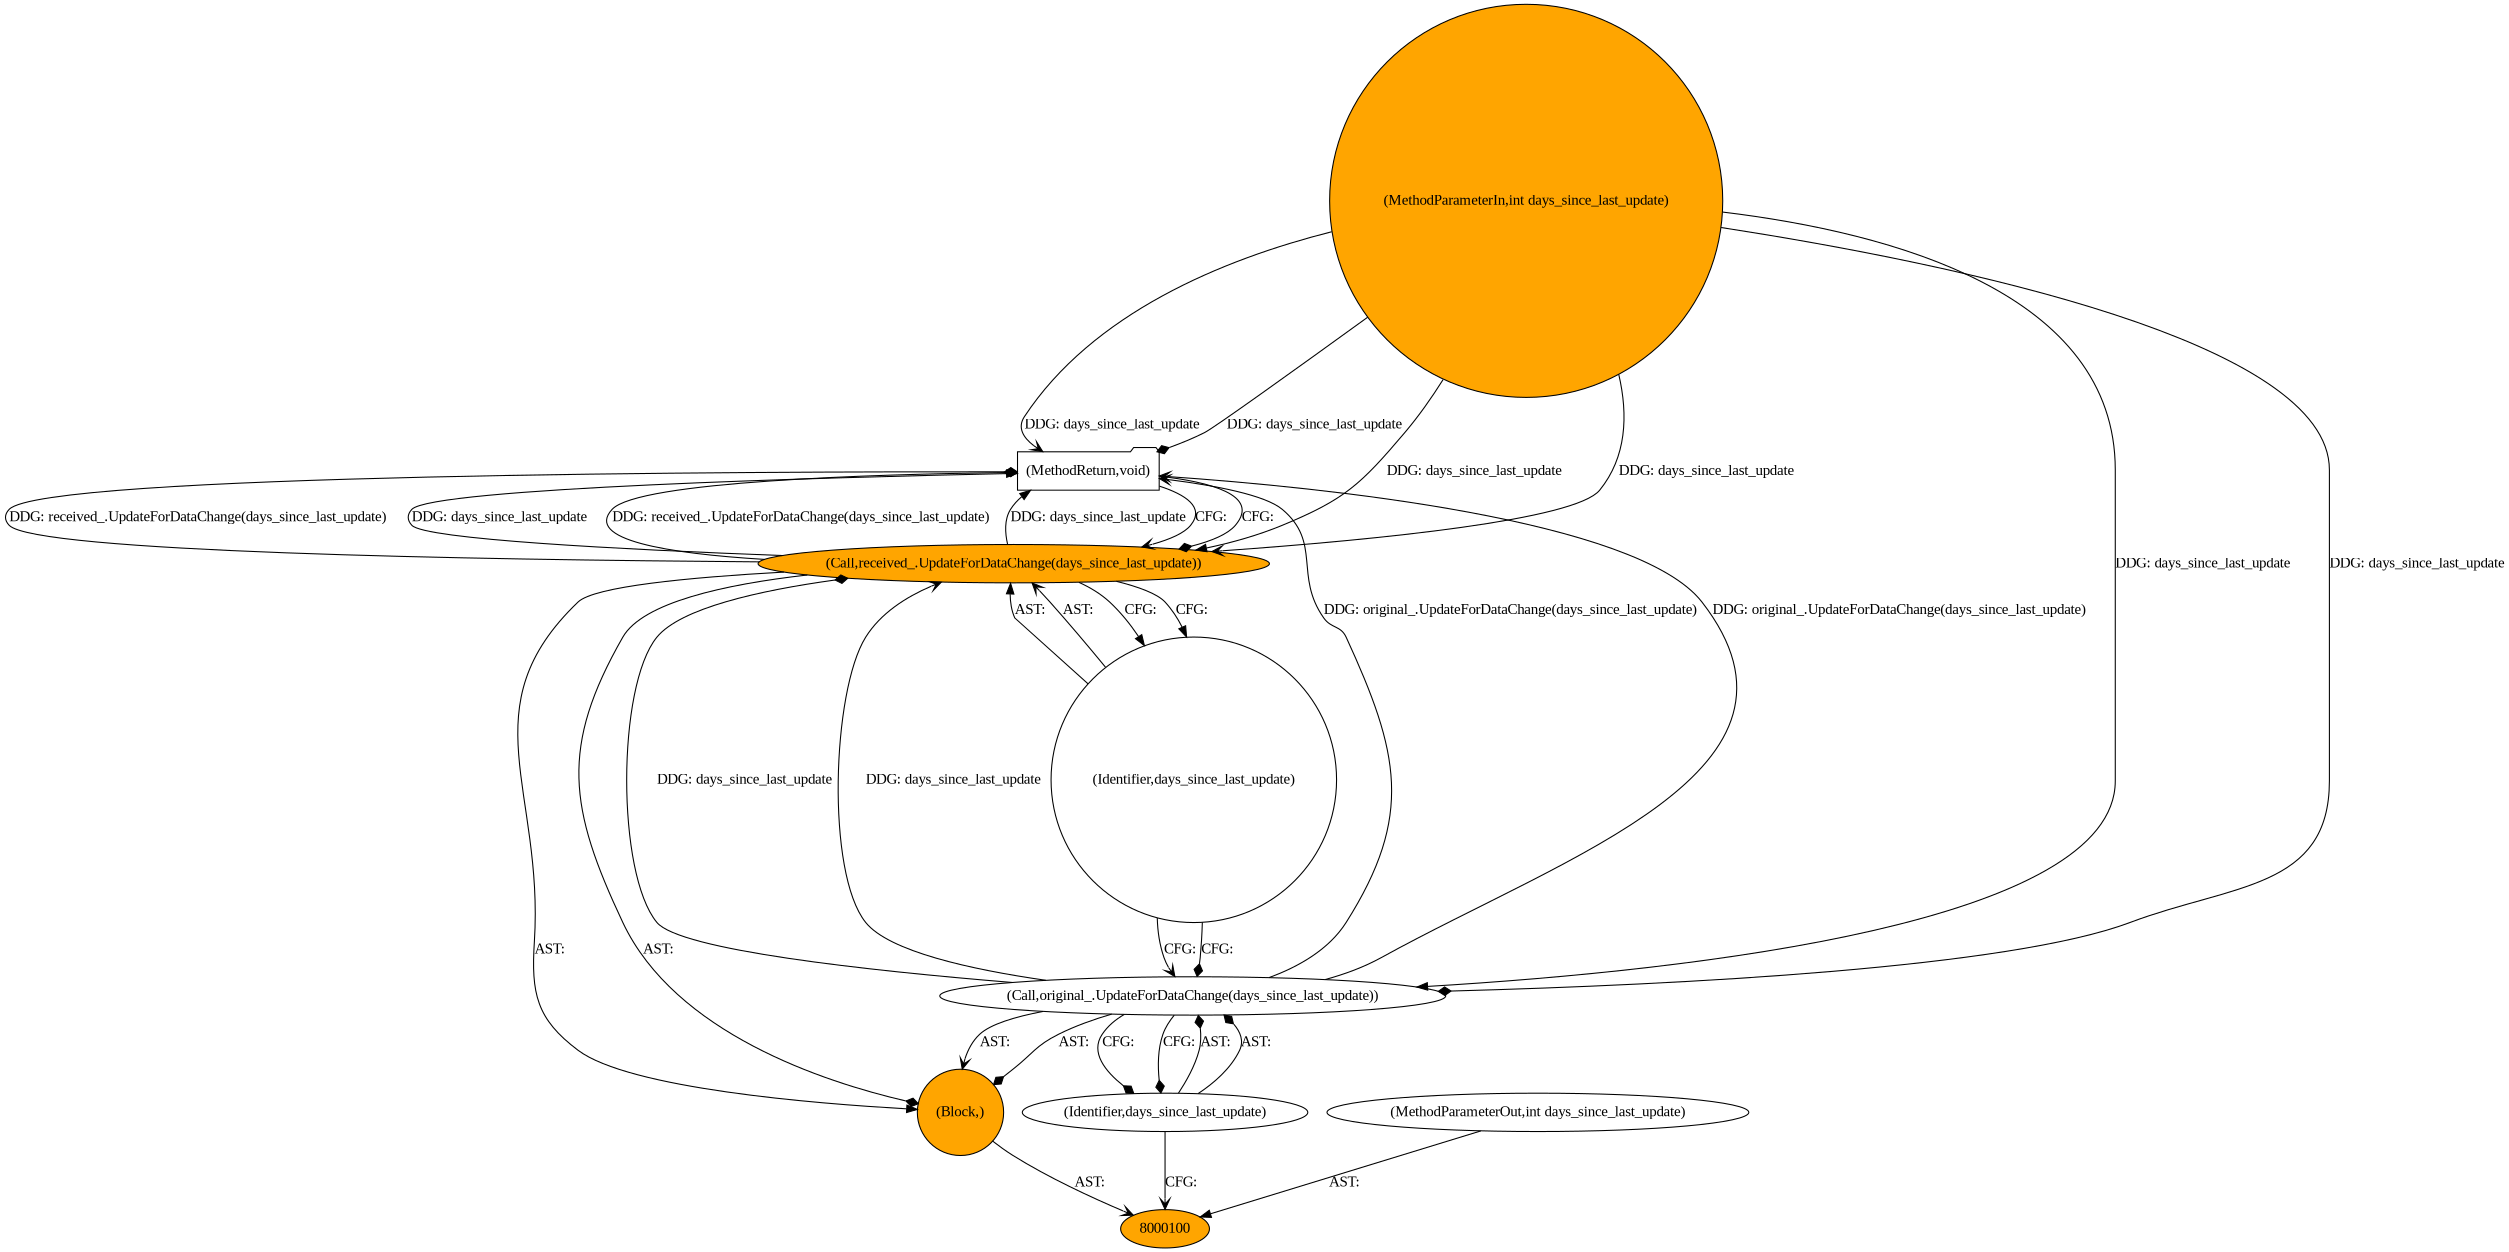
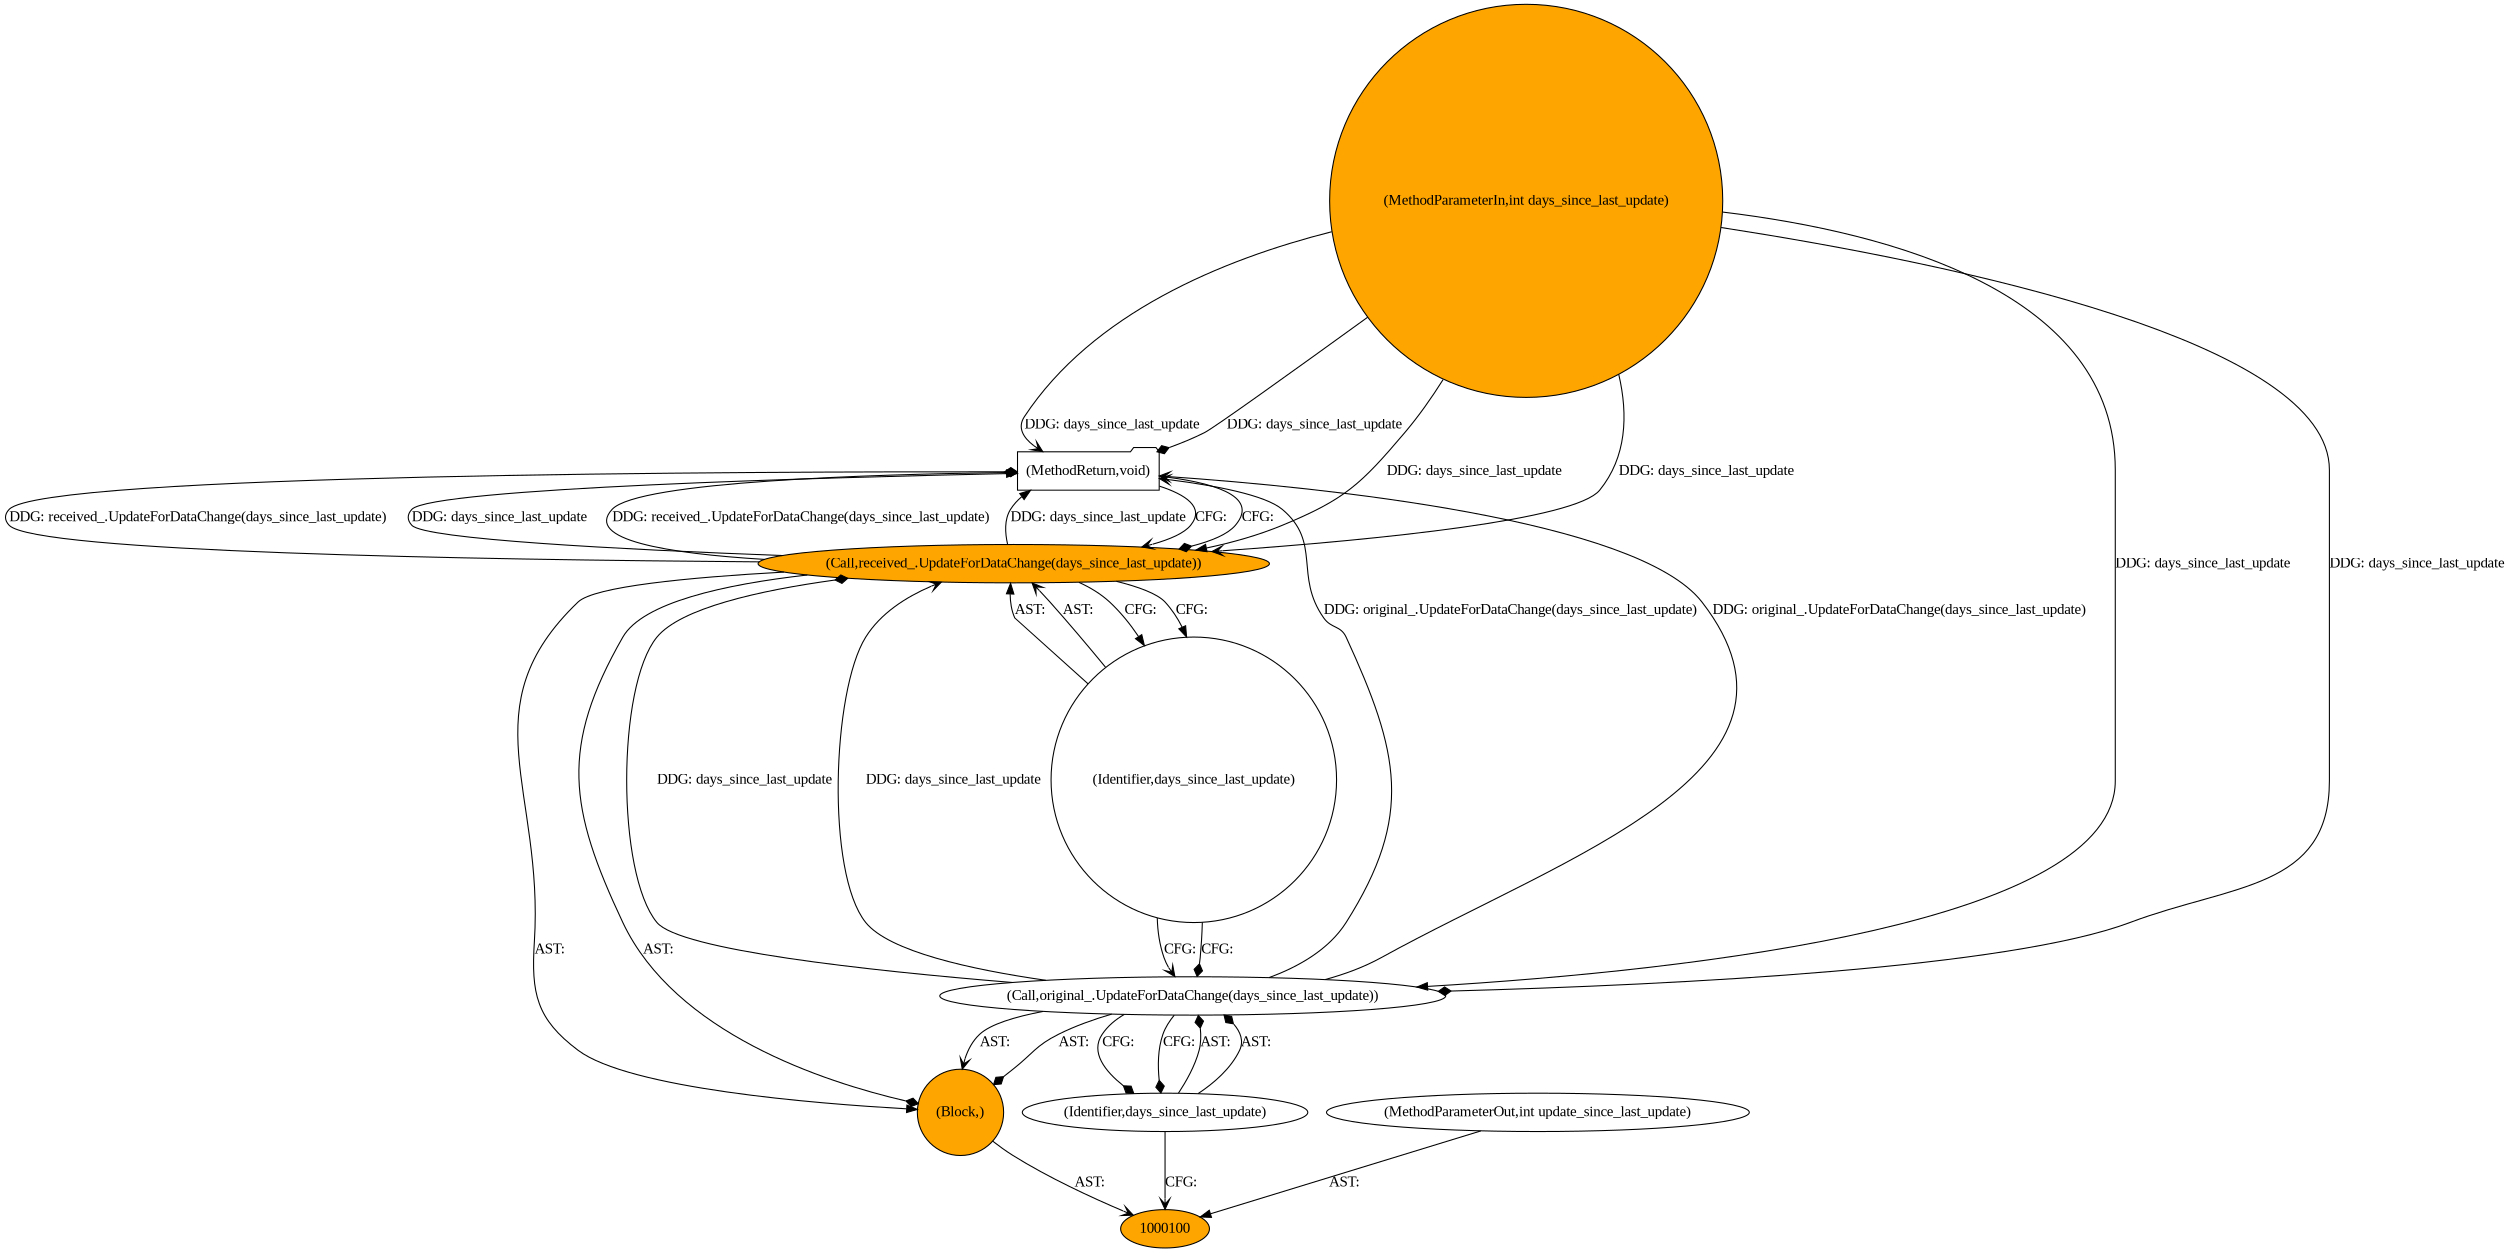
(1538, 1112) -> (1538, 1112)
(1165, 1229) -> (1165, 1229)
